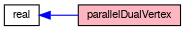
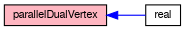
(64, 15) -> (132, 15)
